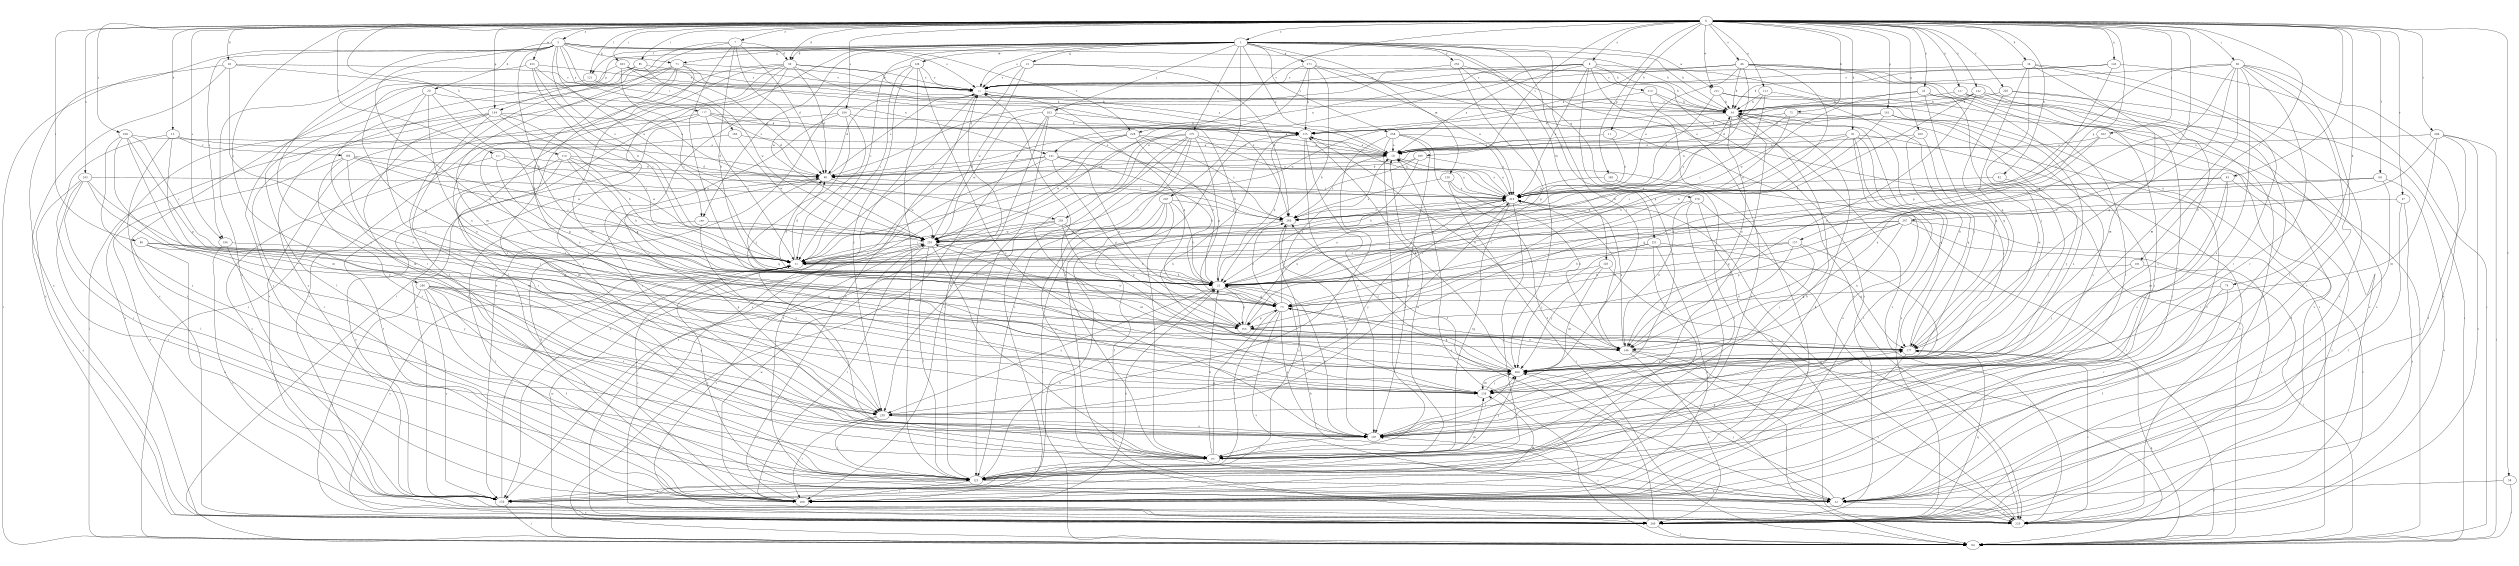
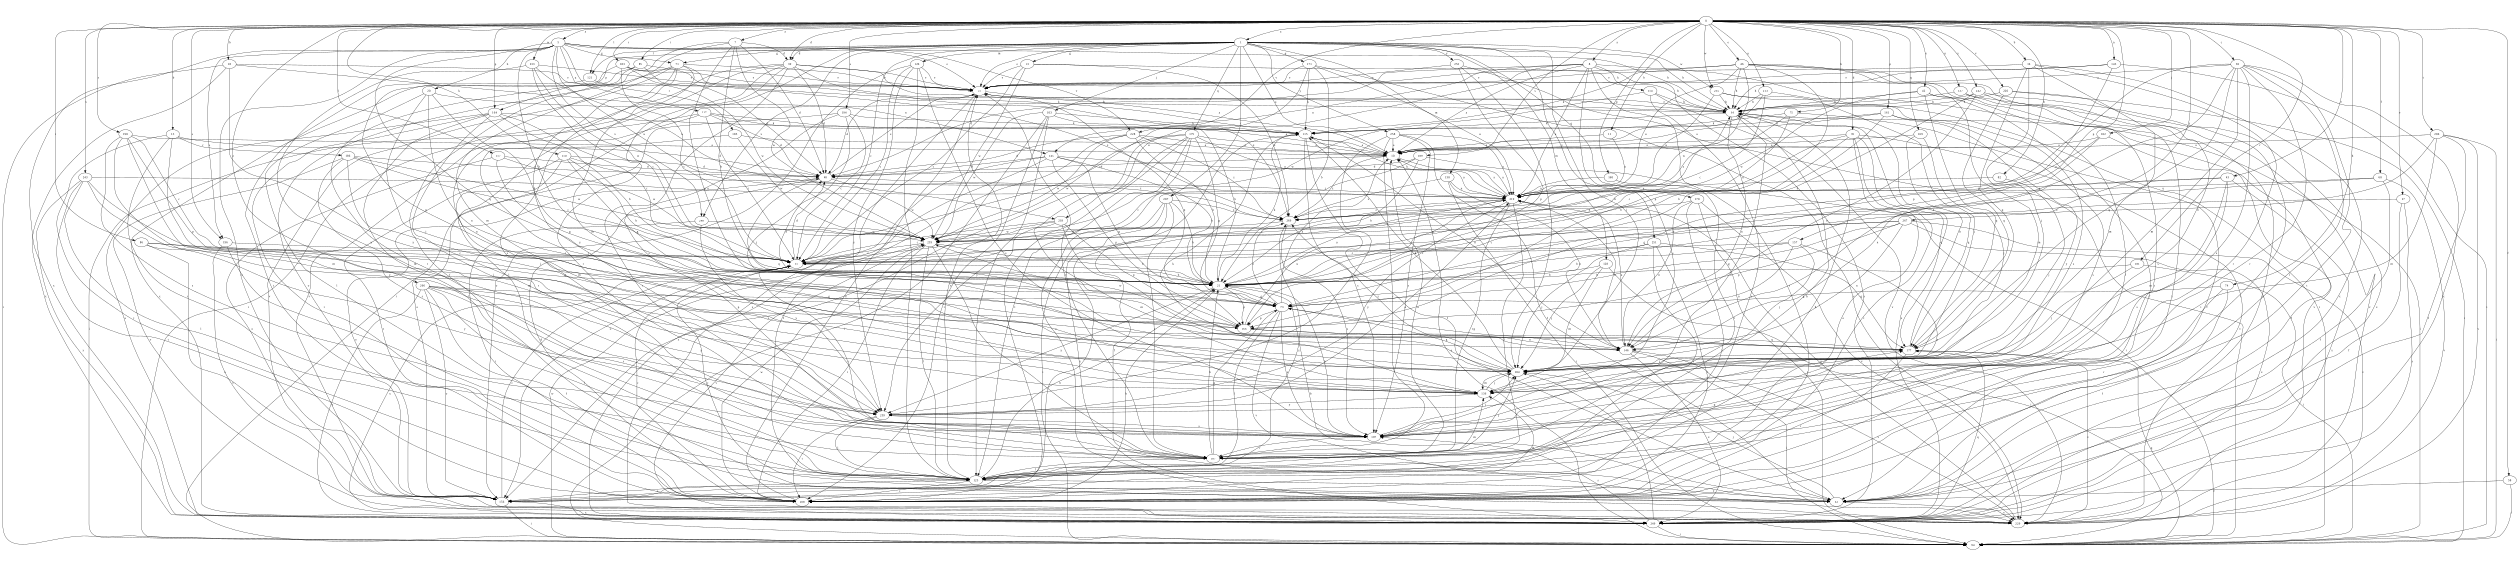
(1407, 155) -> none
none -> (1185, 407)
